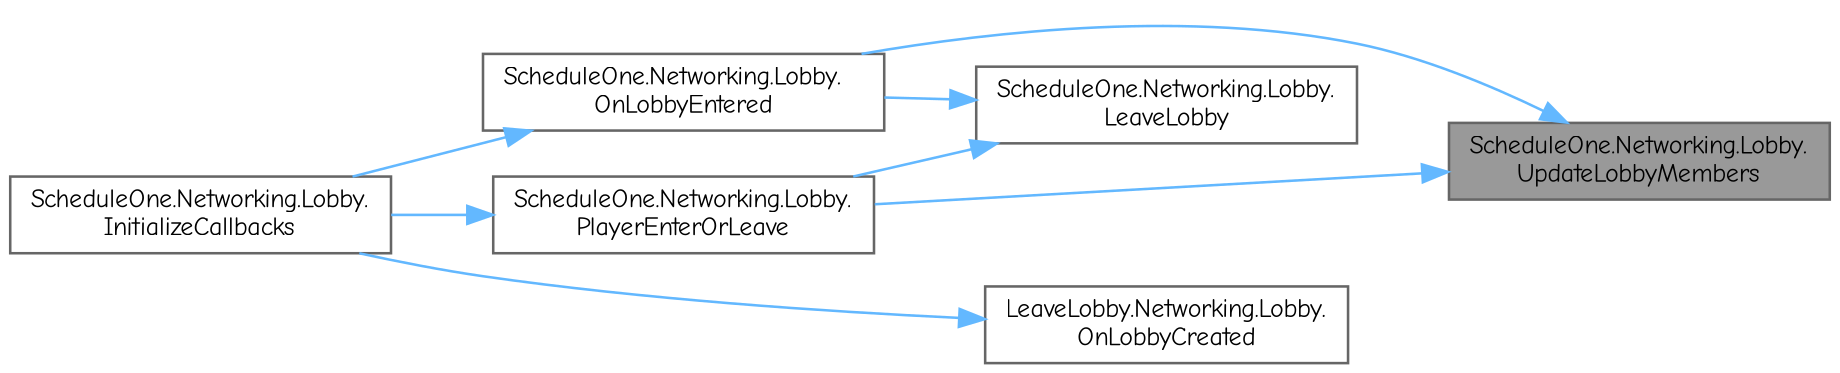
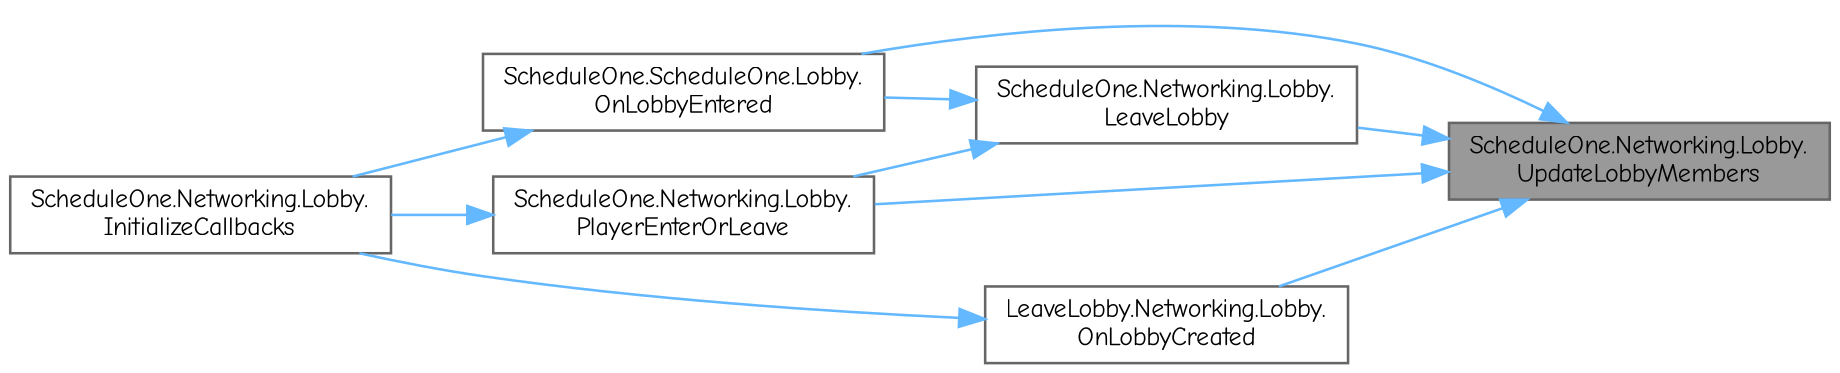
(684, 92) -> (684, 92)
none -> (1390, 132)
none -> (1391, 247)
